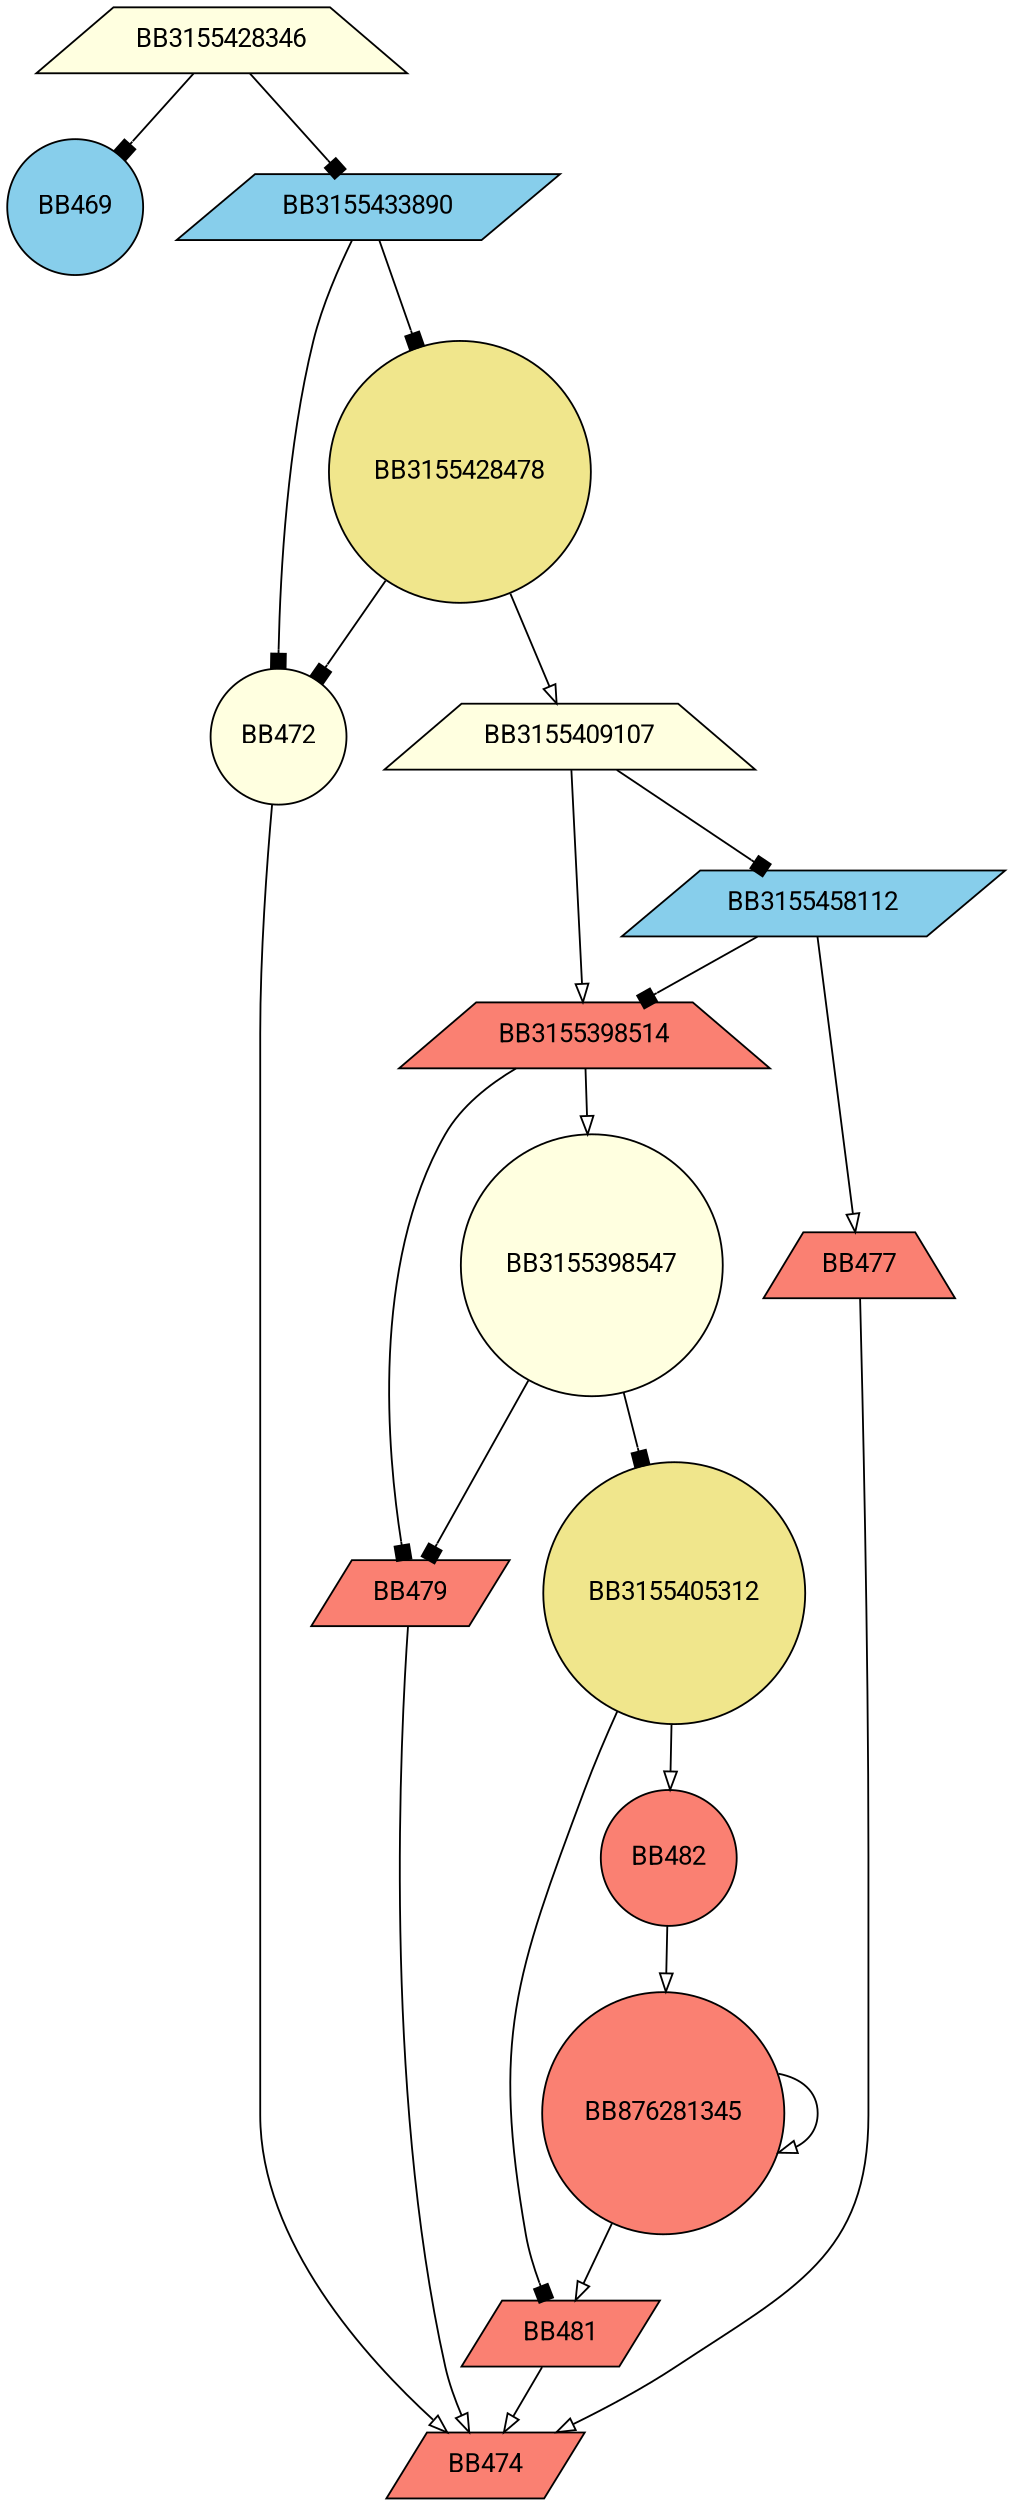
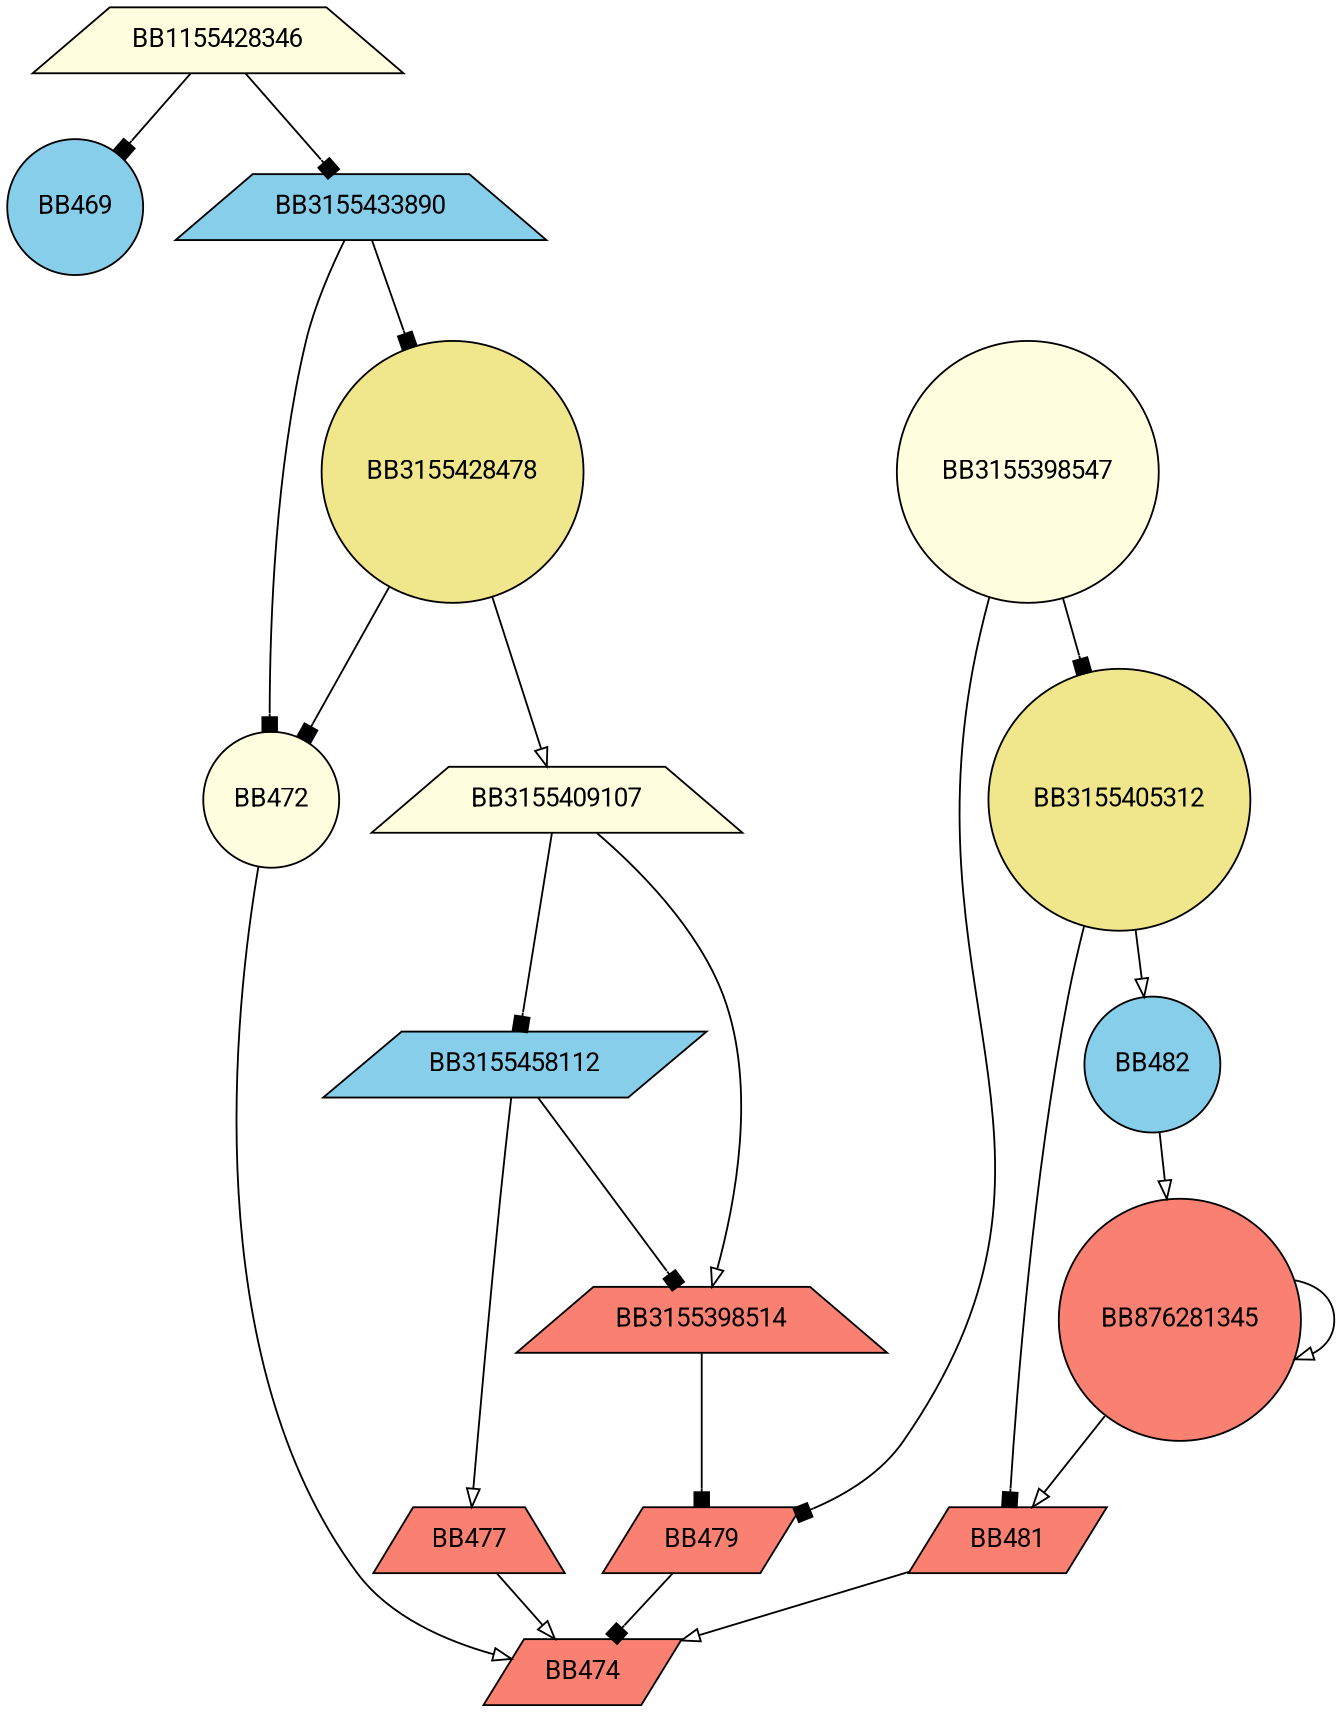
(222, 40) -> (218, 40)
(368, 207) -> (361, 207)
(586, 1092) -> none
(669, 1858) -> (1152, 1065)
(404, 2024) -> (648, 1599)
